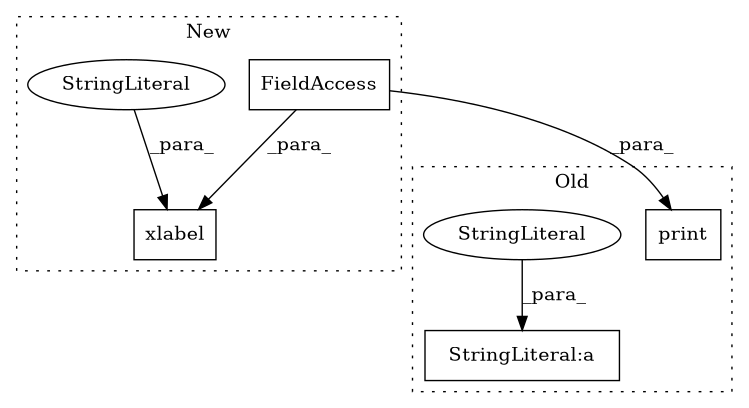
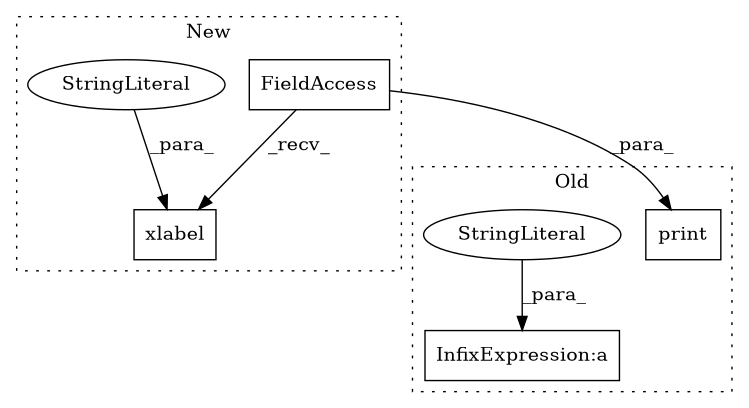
(299, 145) -> (299, 145)
(522, 356) -> (522, 356)
